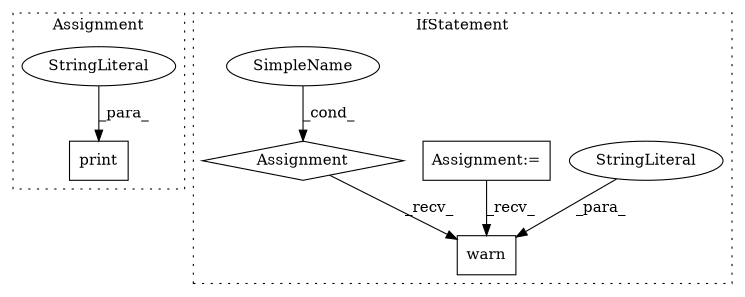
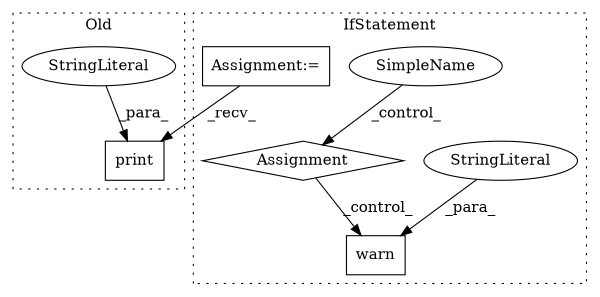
(99, 26) -> (99, 26)
(329, 113) -> (406, 113)
(487, 203) -> (205, 110)
(430, 208) -> (378, 208)
